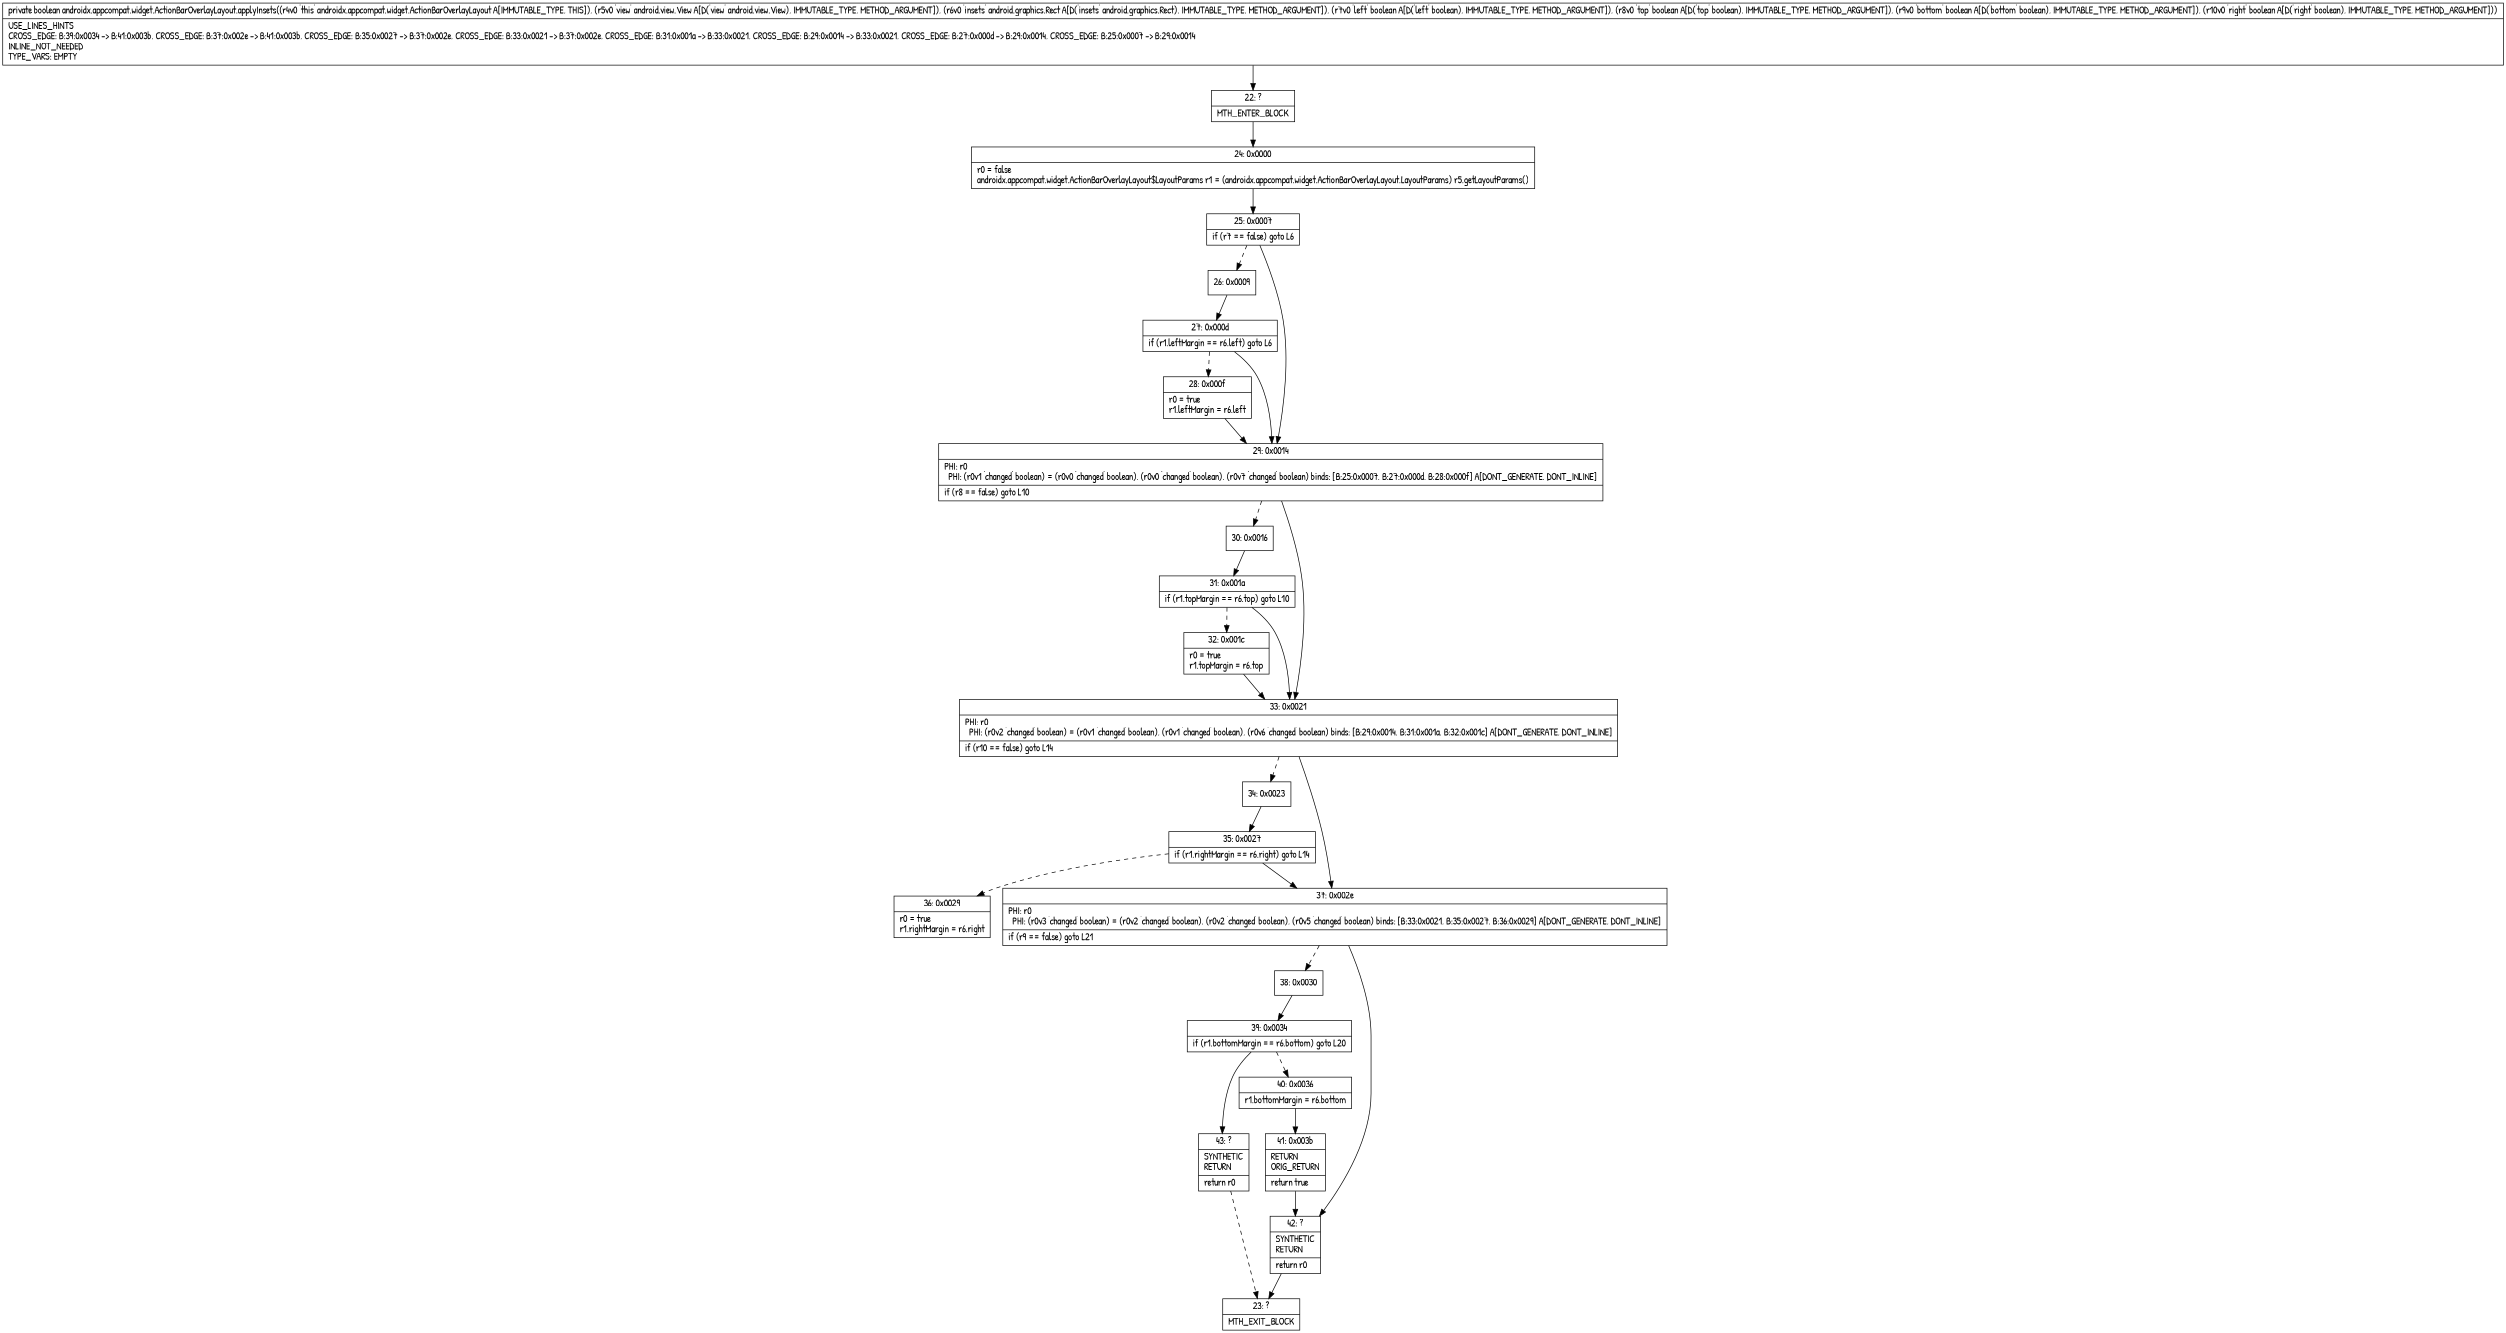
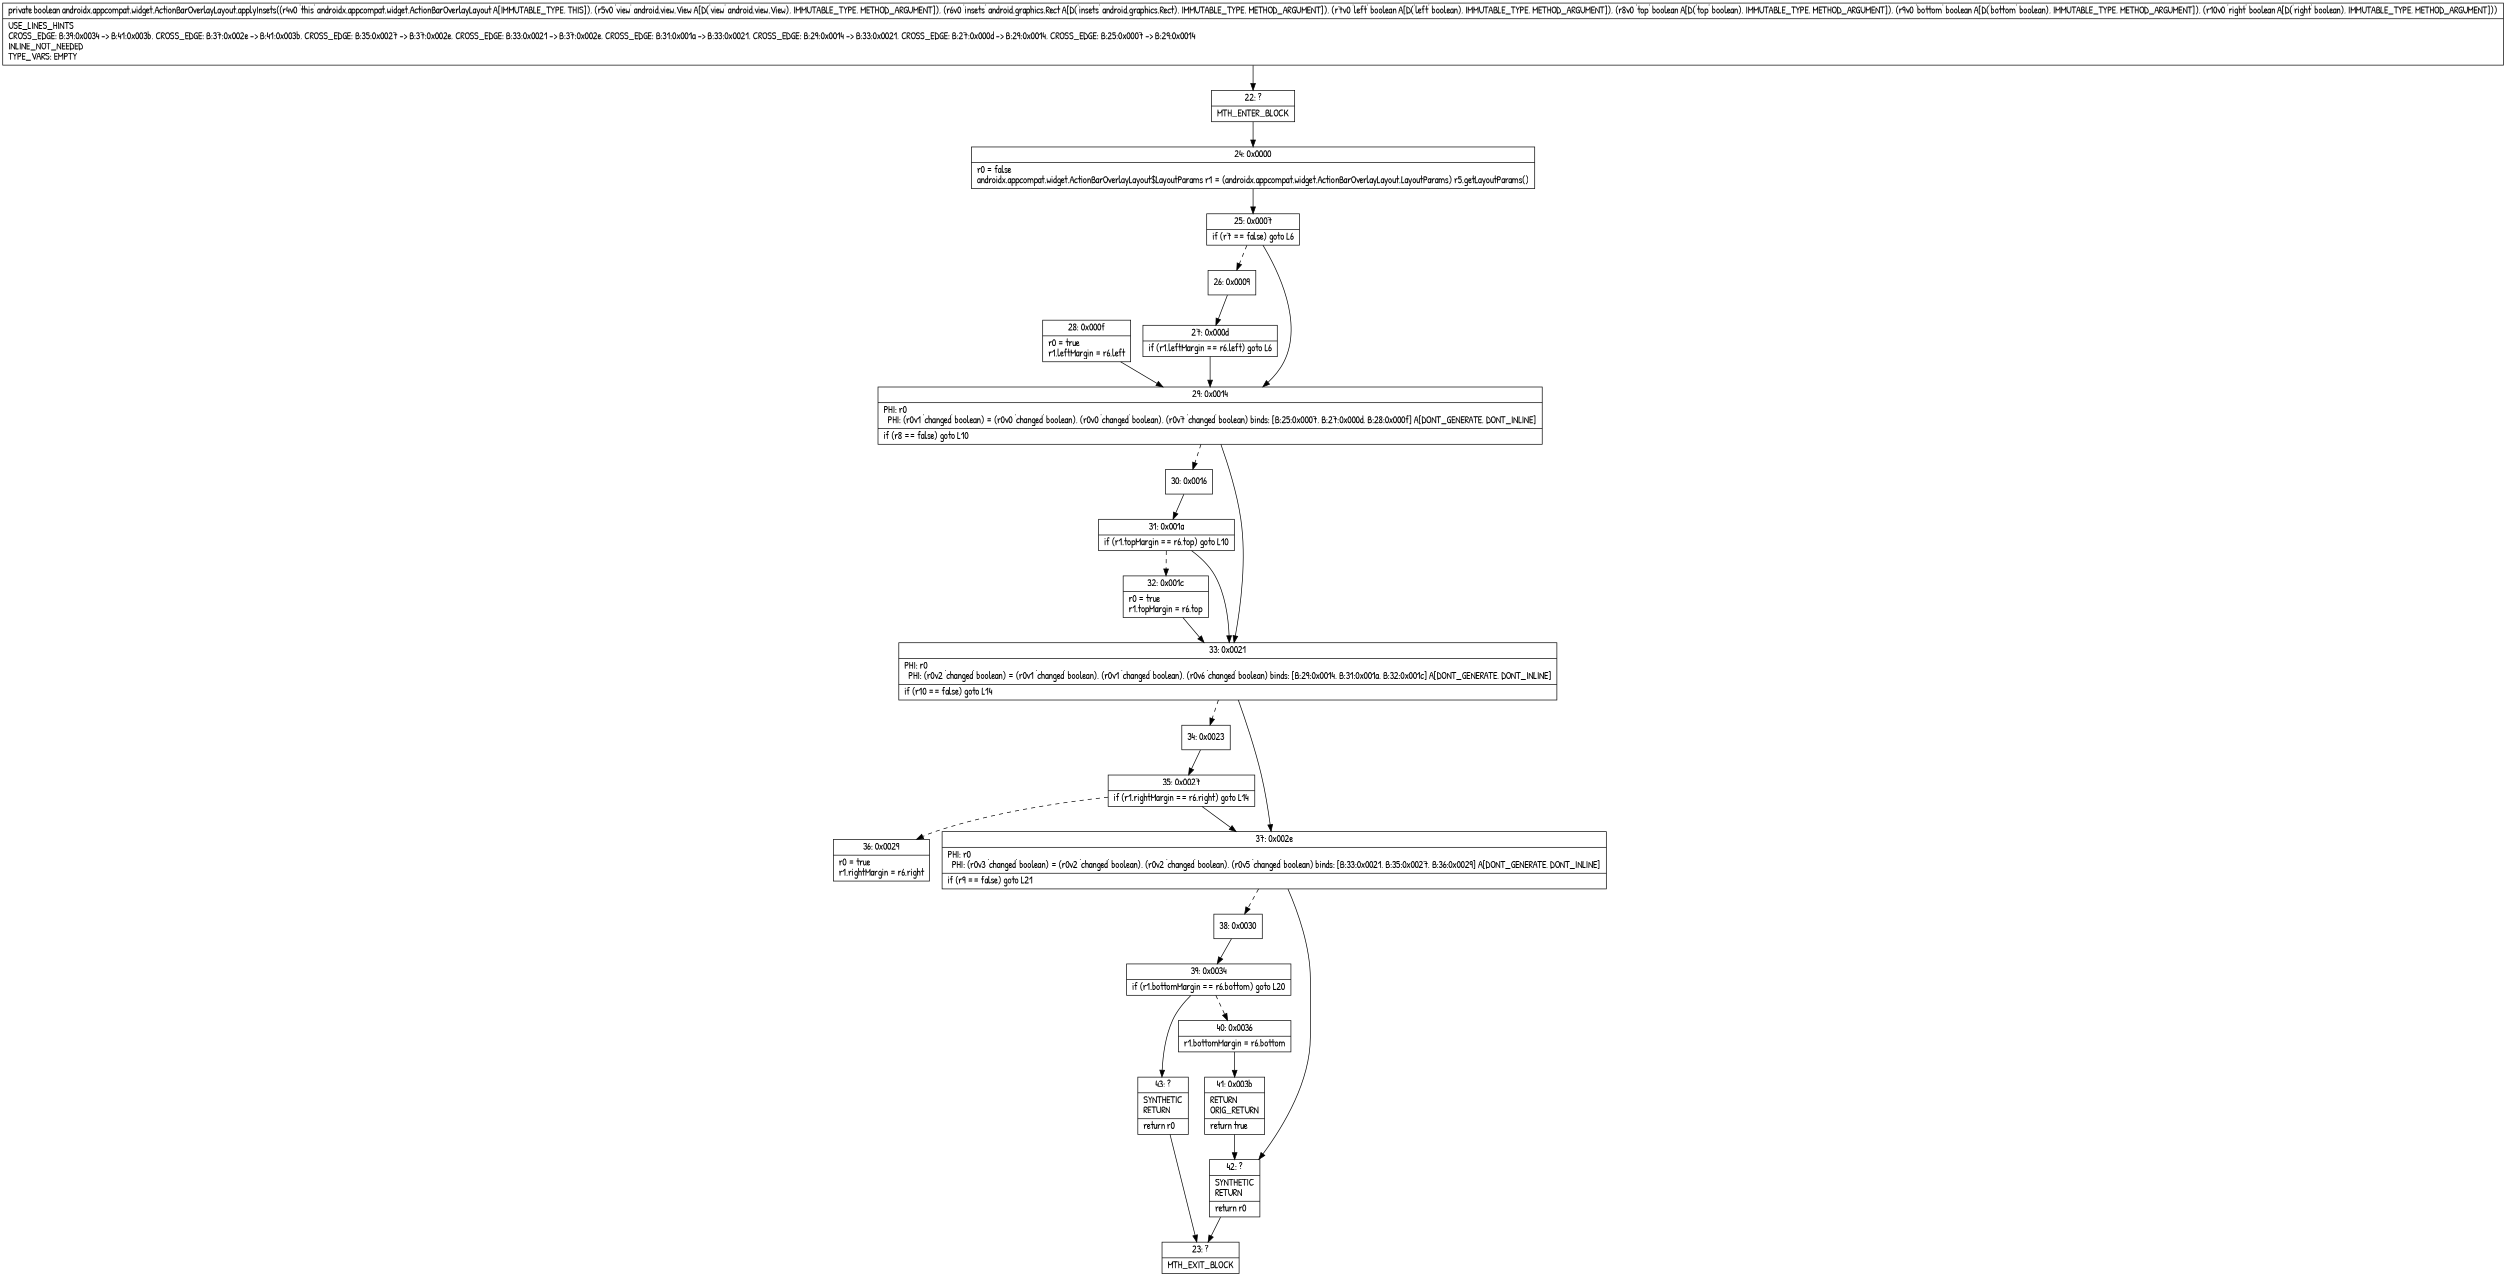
(1209, 361) -> none
(1243, 1241) -> (1183, 1185)
